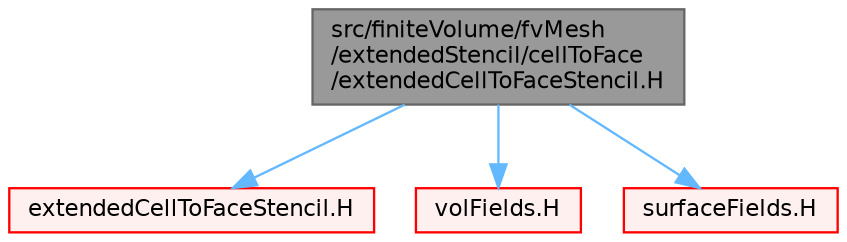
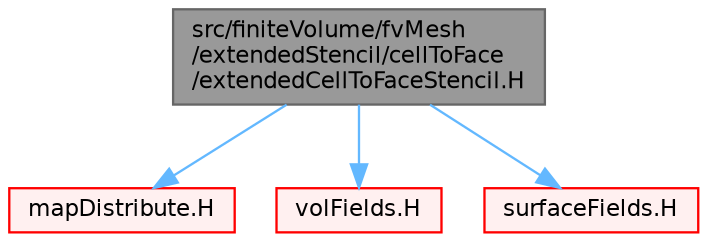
(192, 210) -> (122, 210)
